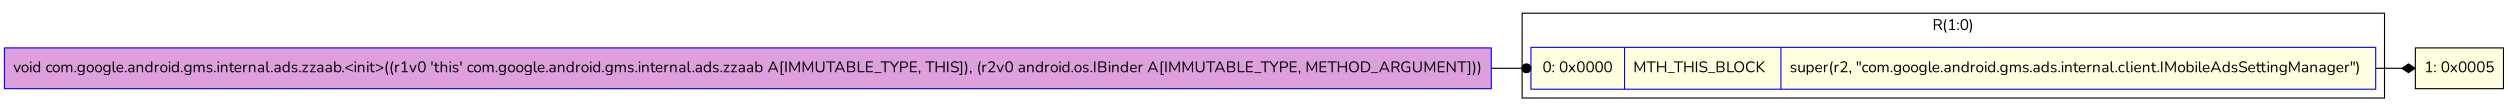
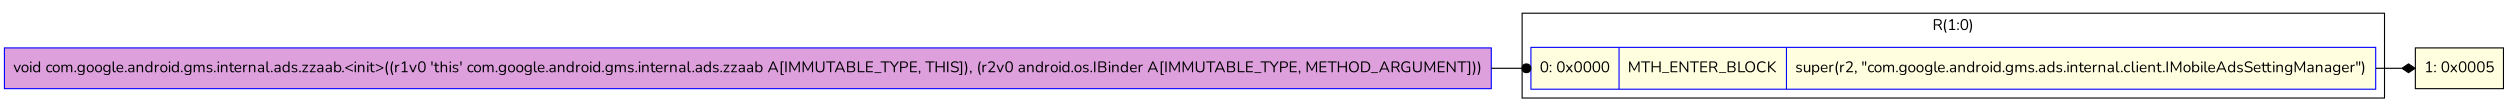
(1700, 68) -> (1703, 68)
